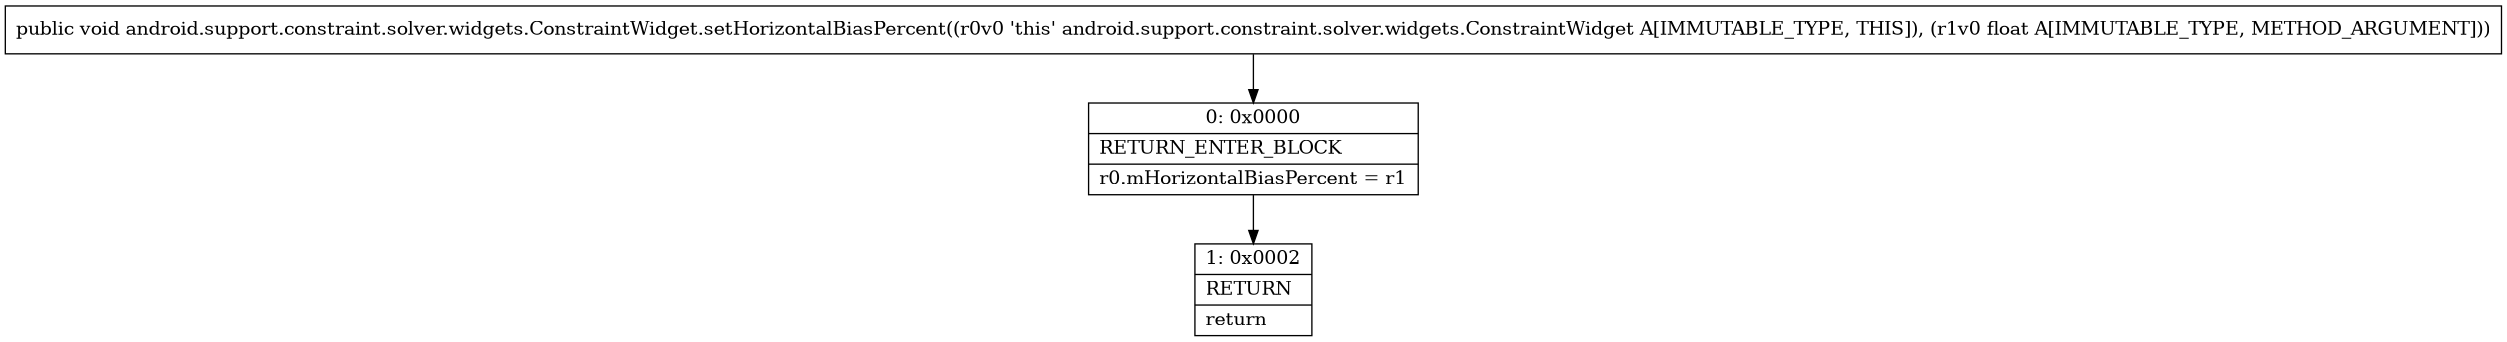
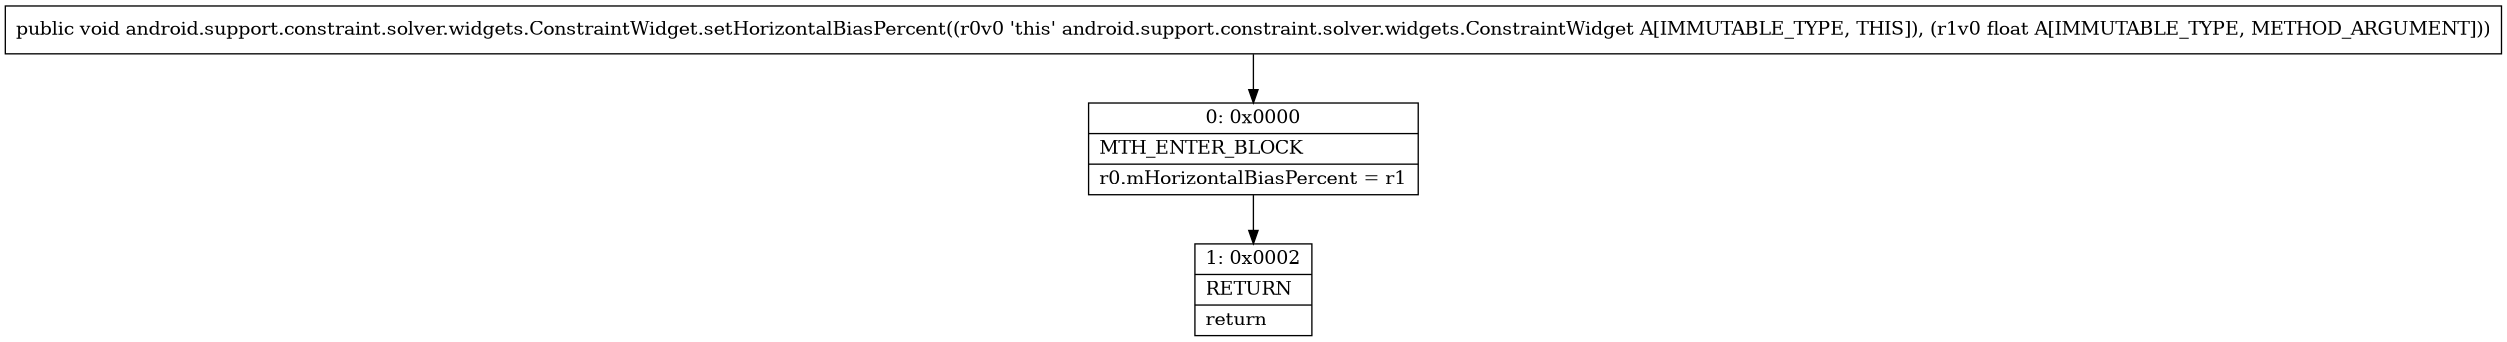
(1221, 148) -> (1202, 148)
